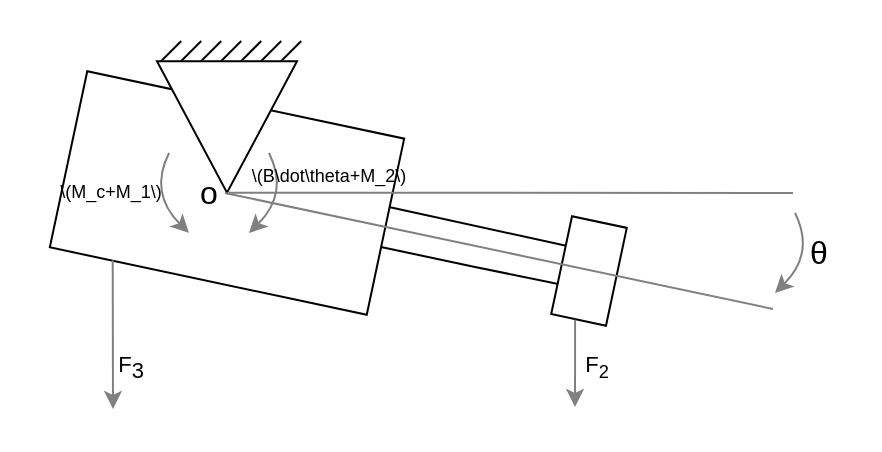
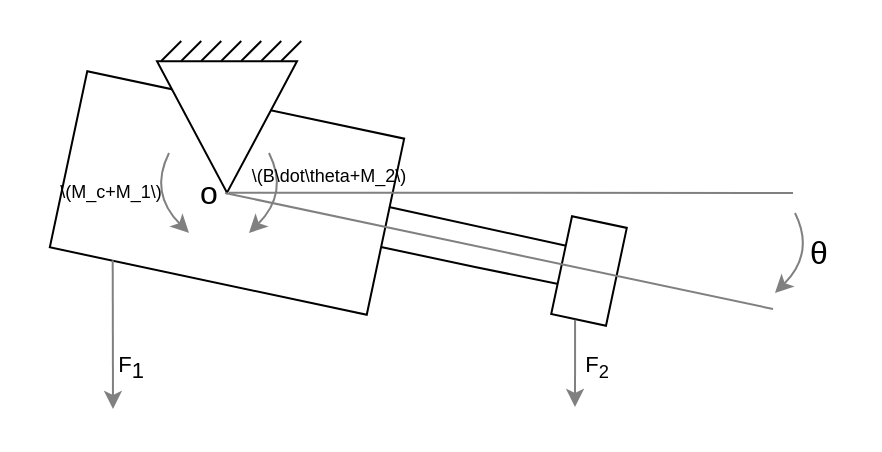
(132, 369) -> (132, 369)
